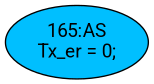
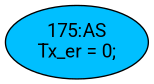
(77, 42) -> (77, 42)
